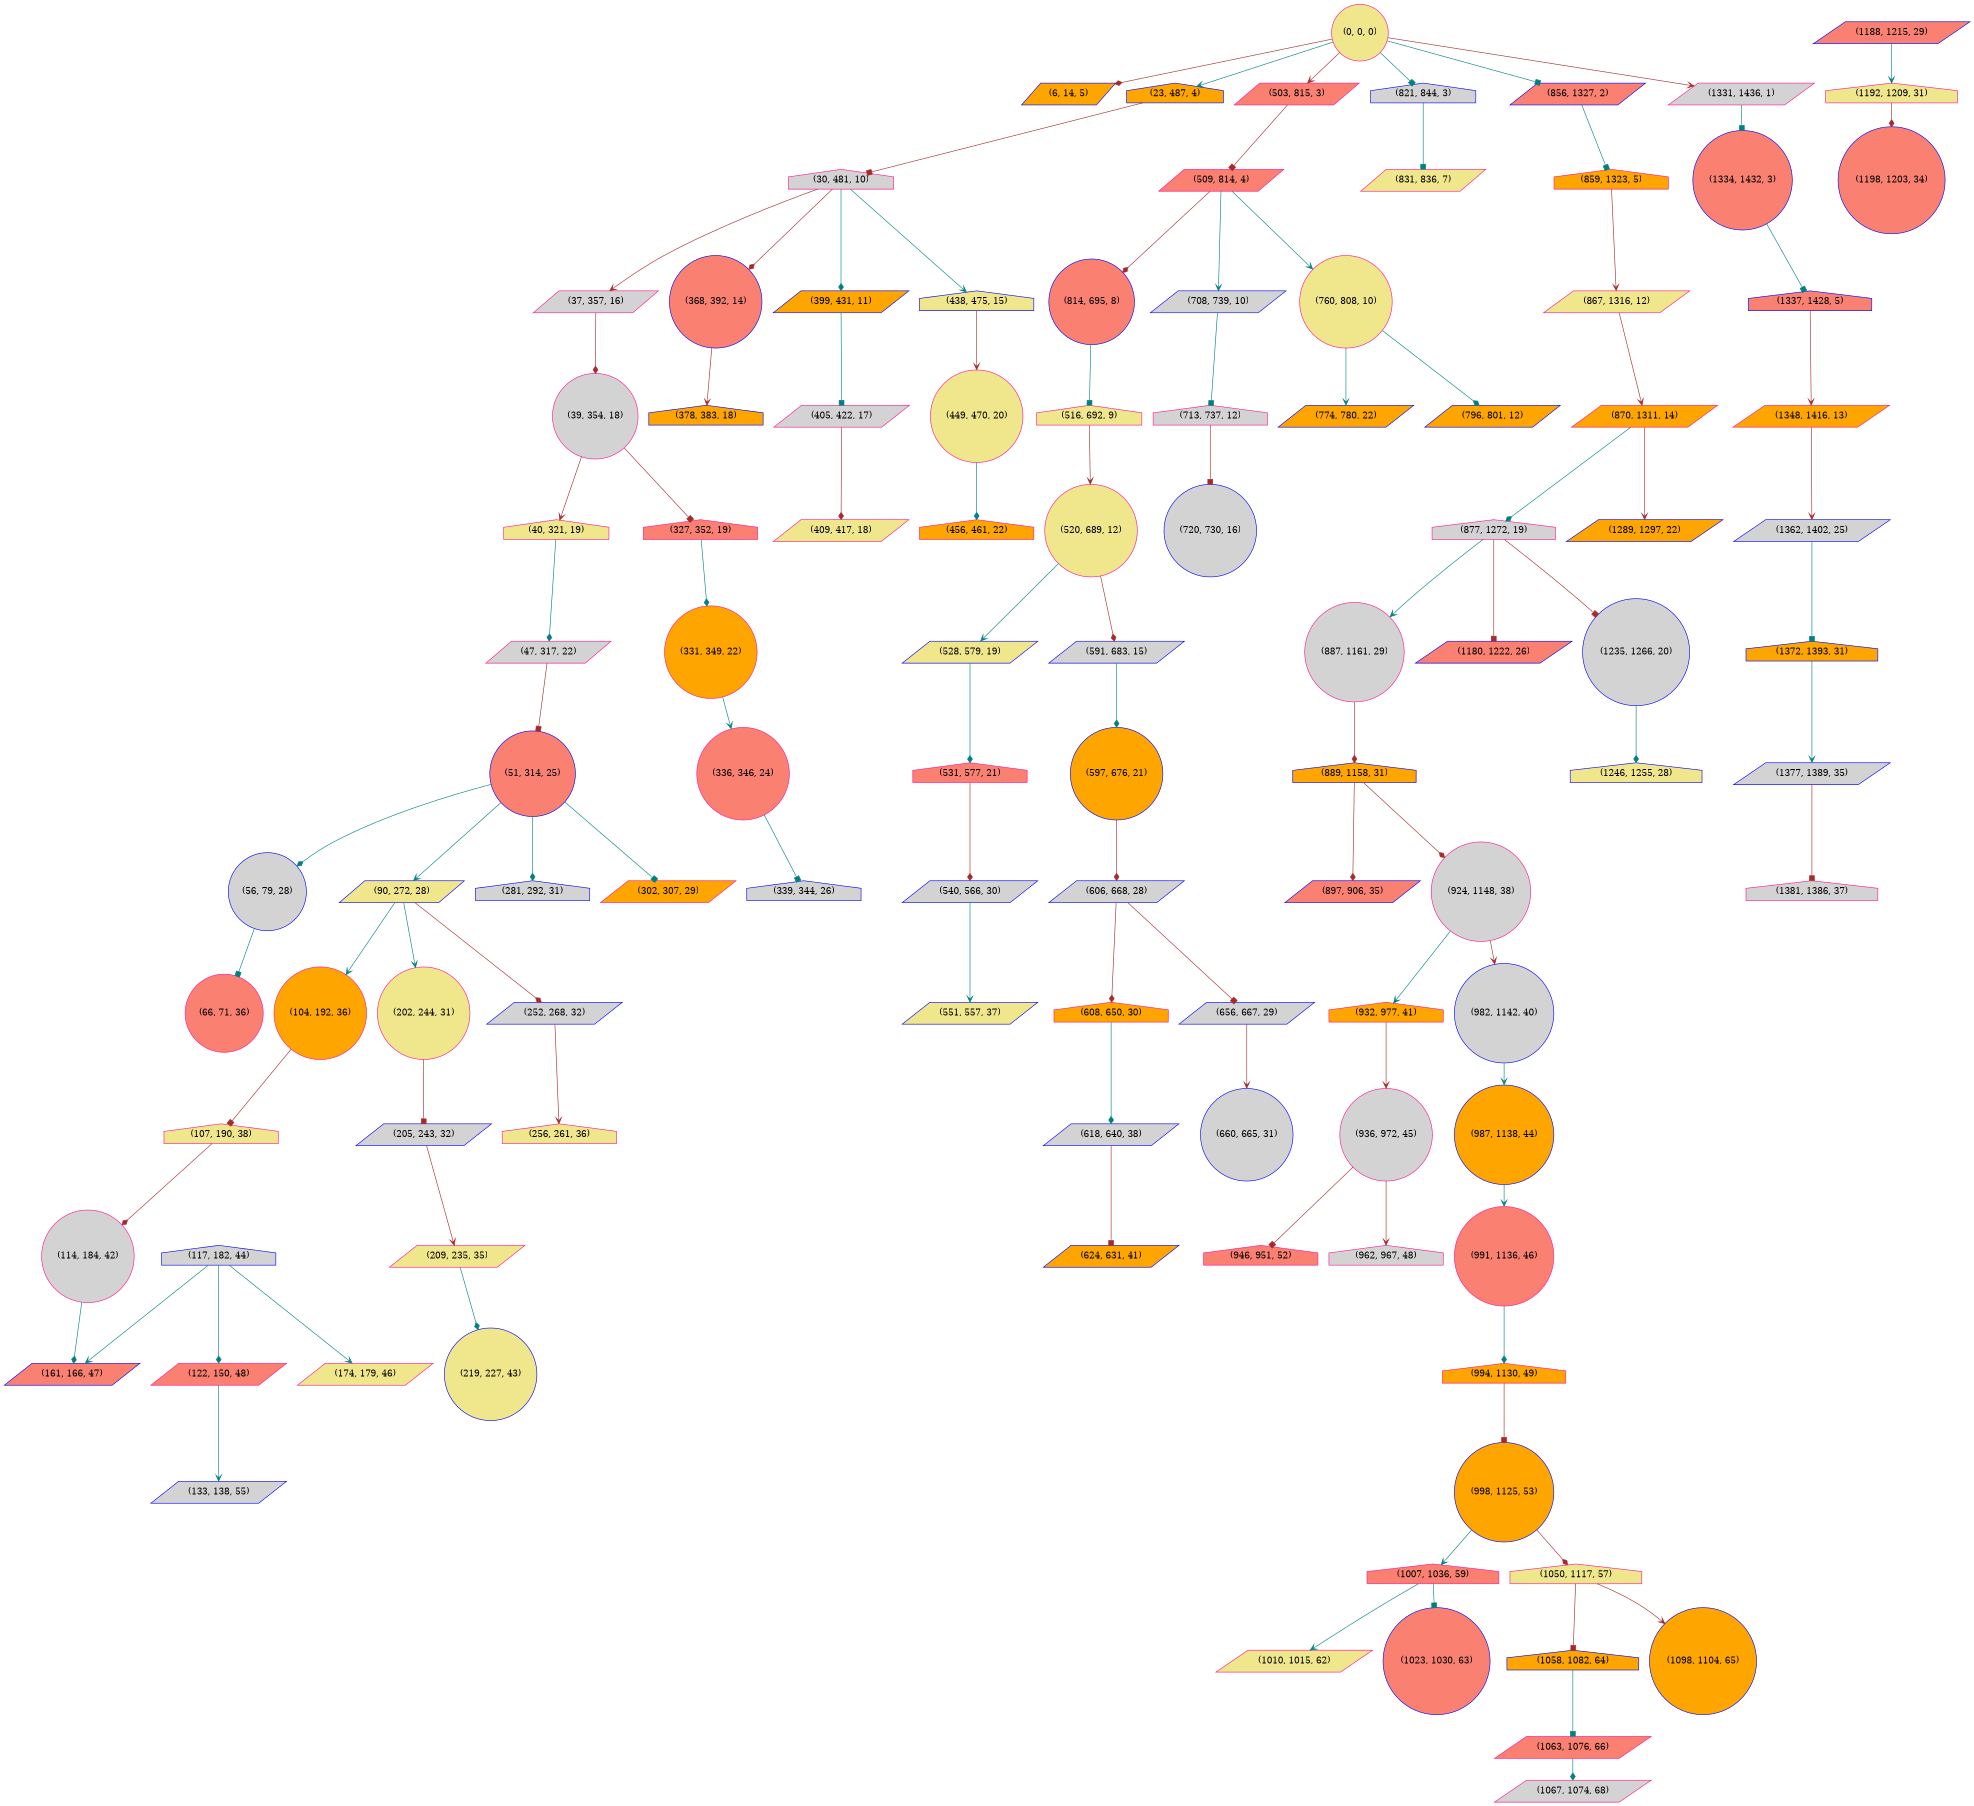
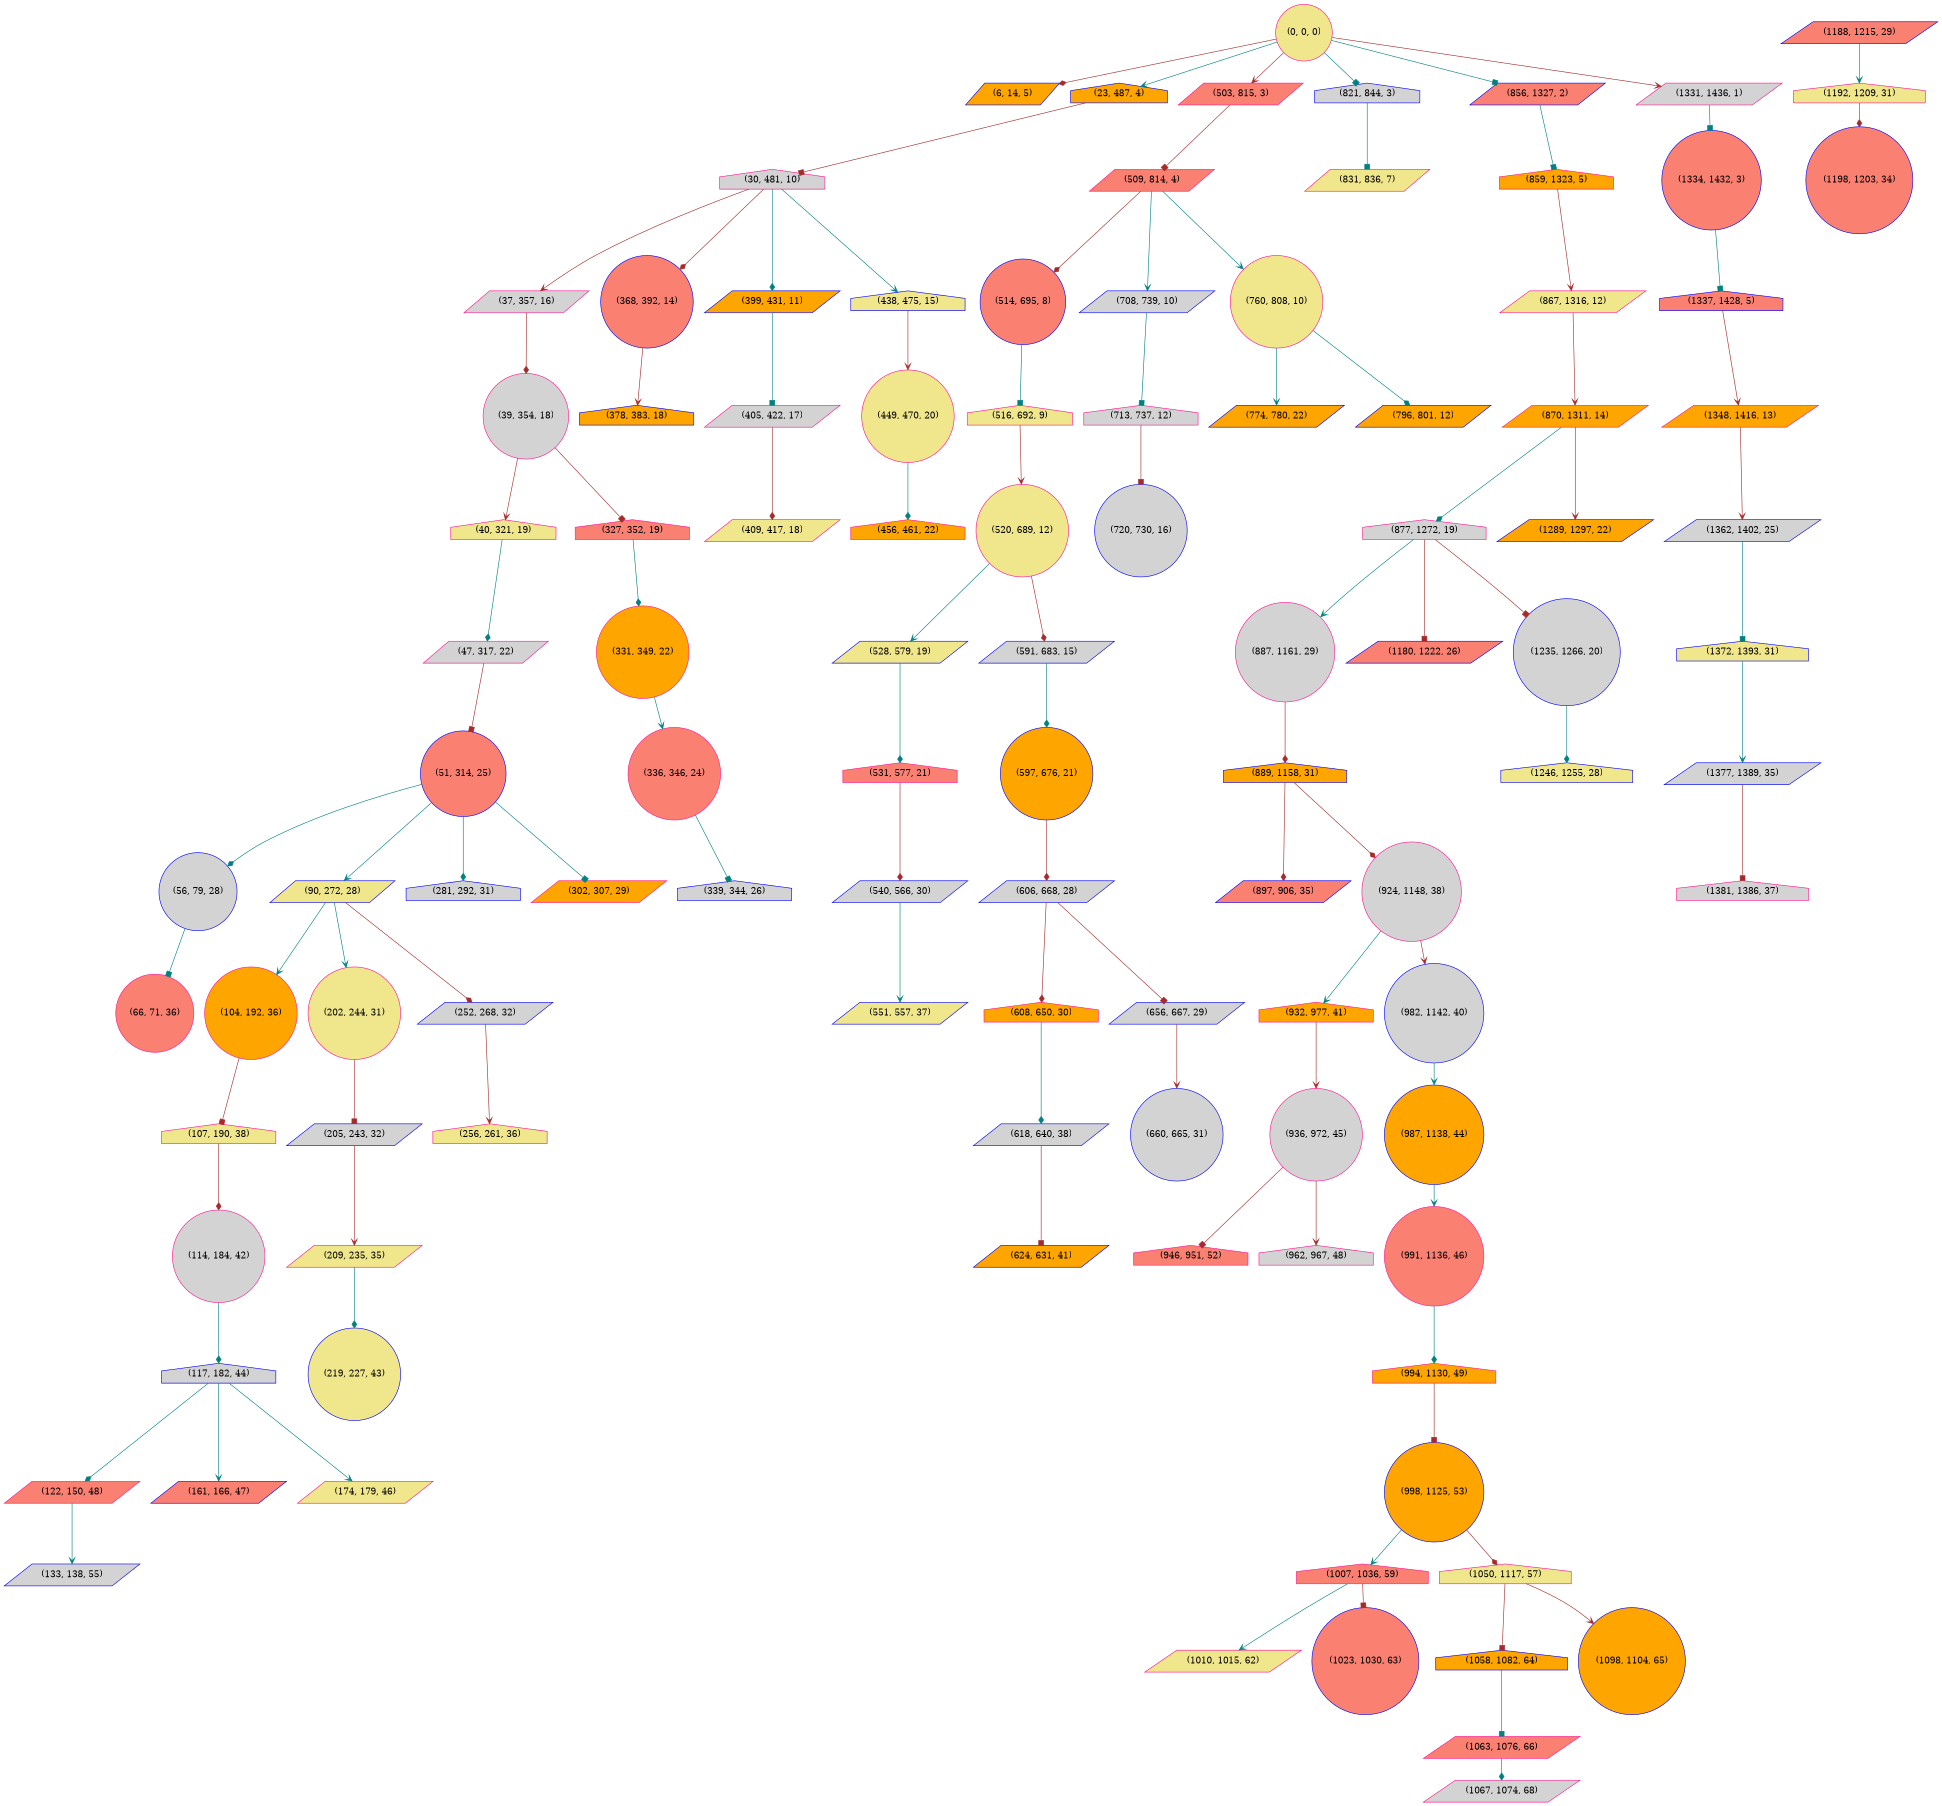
(1092, 302) -> (1023, 302)
(1812, 652) -> (1743, 652)
(78, 1329) -> (219, 1329)
(1434, 1593) -> (1363, 1593)
